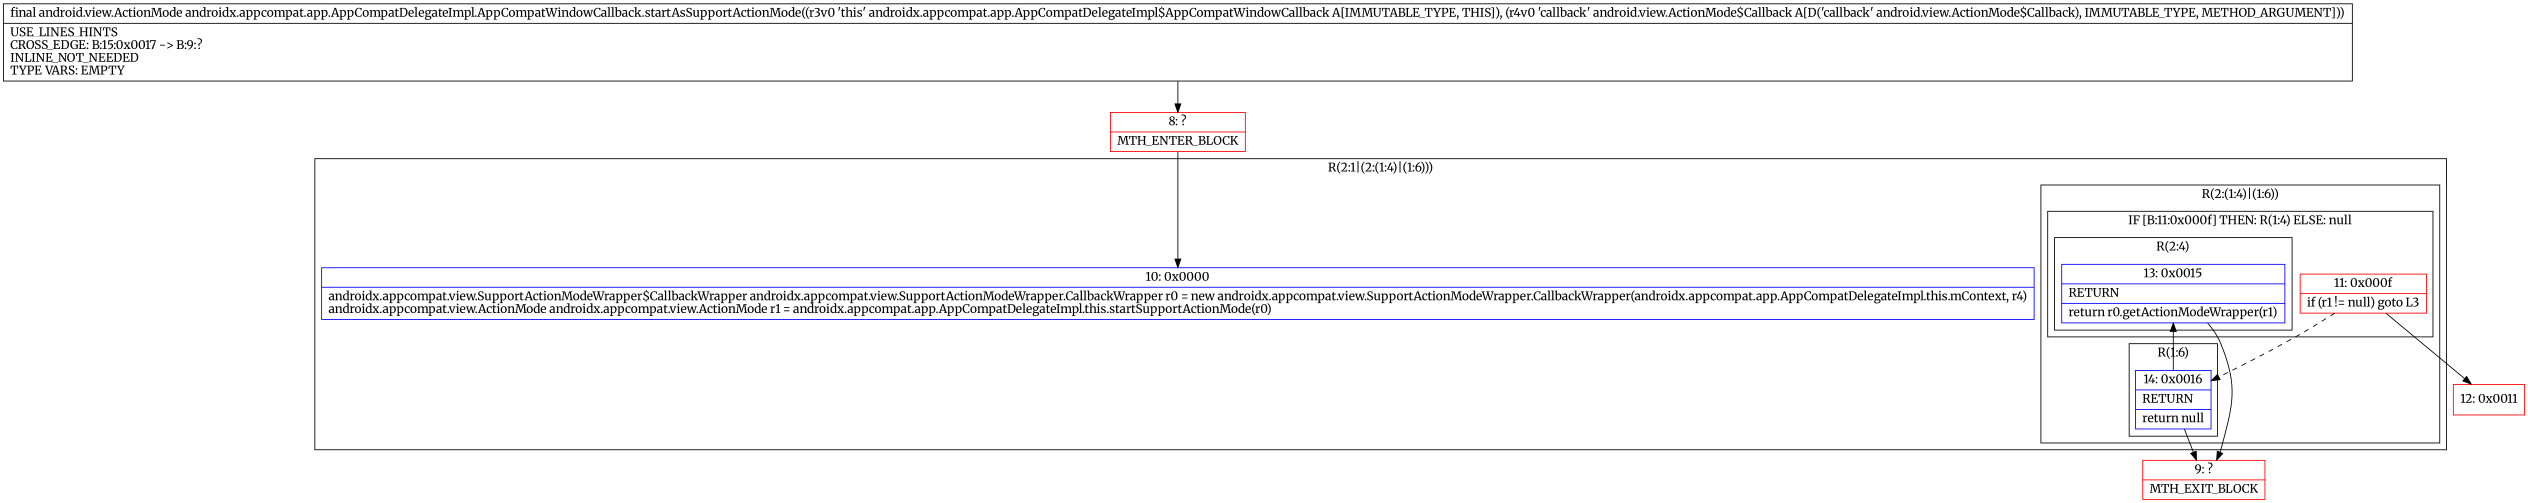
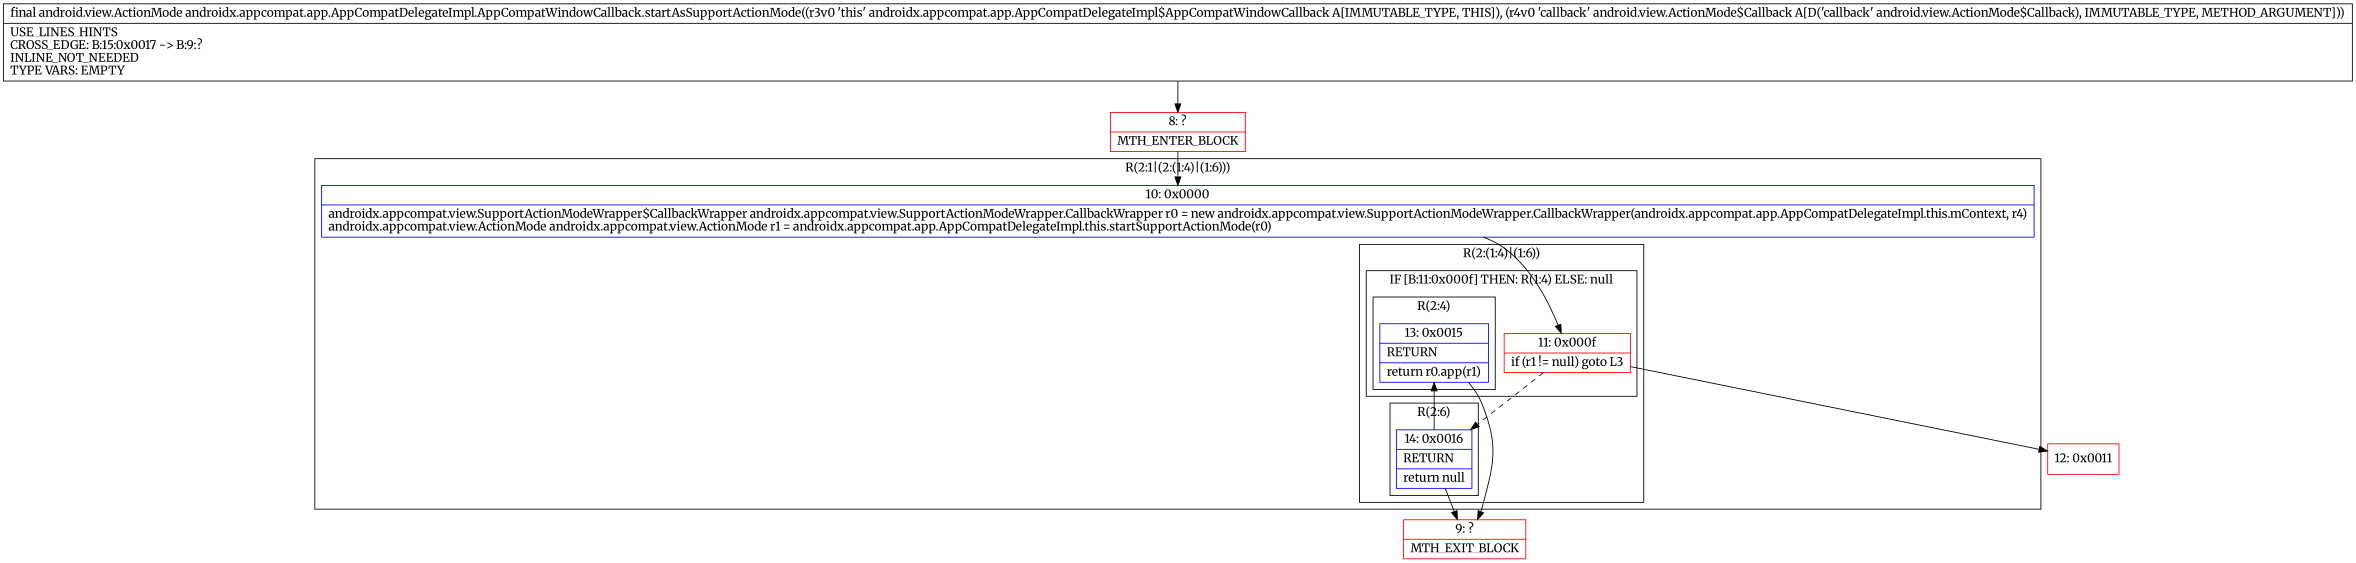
none -> (1533, 278)
(2173, 313) -> (1434, 372)
(2173, 353) -> (1434, 413)
